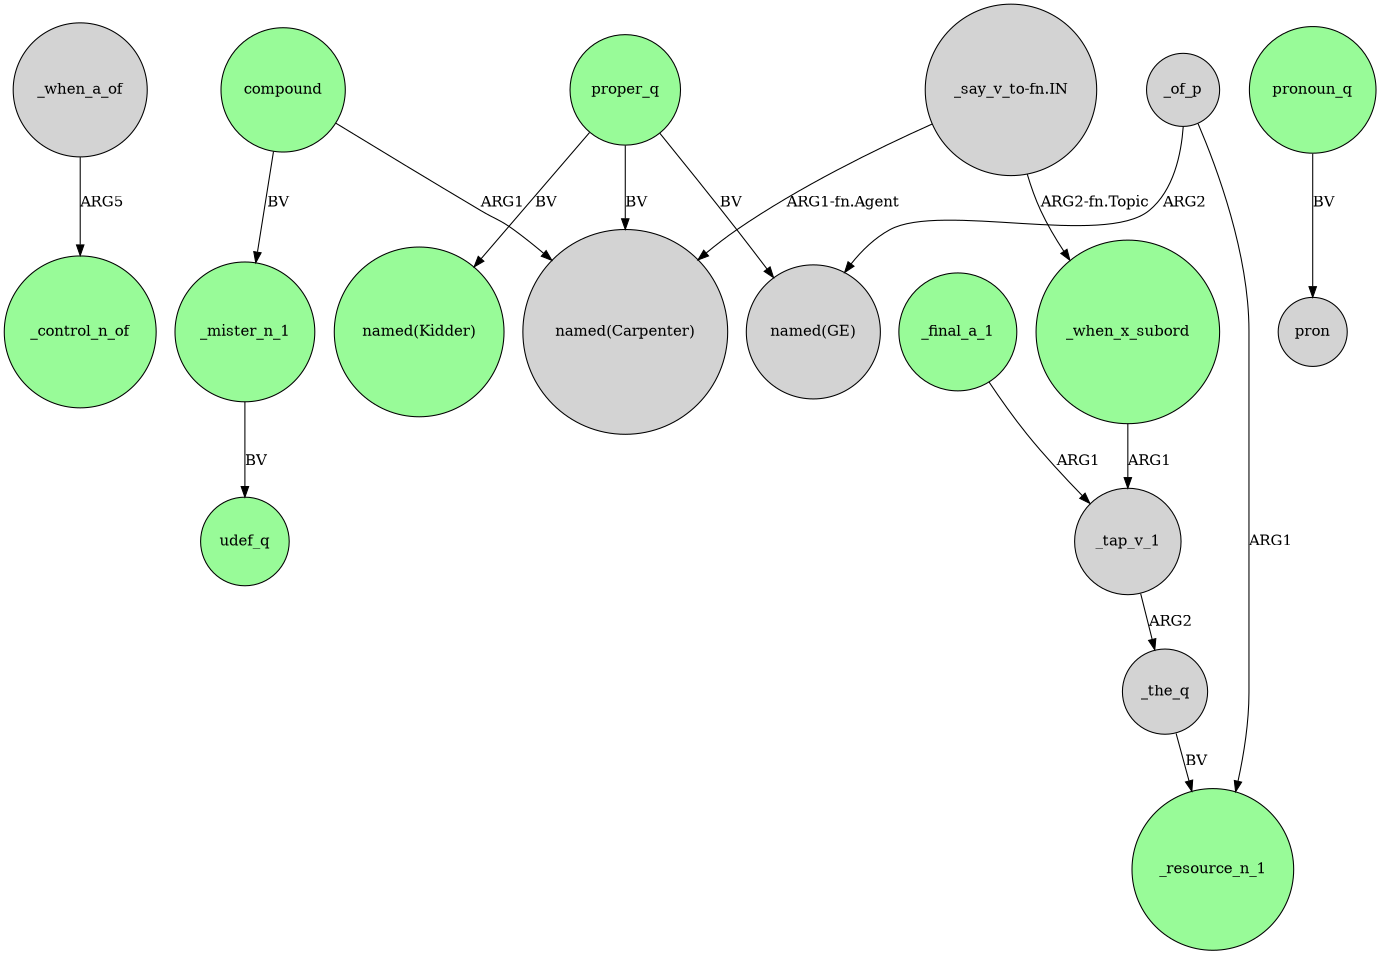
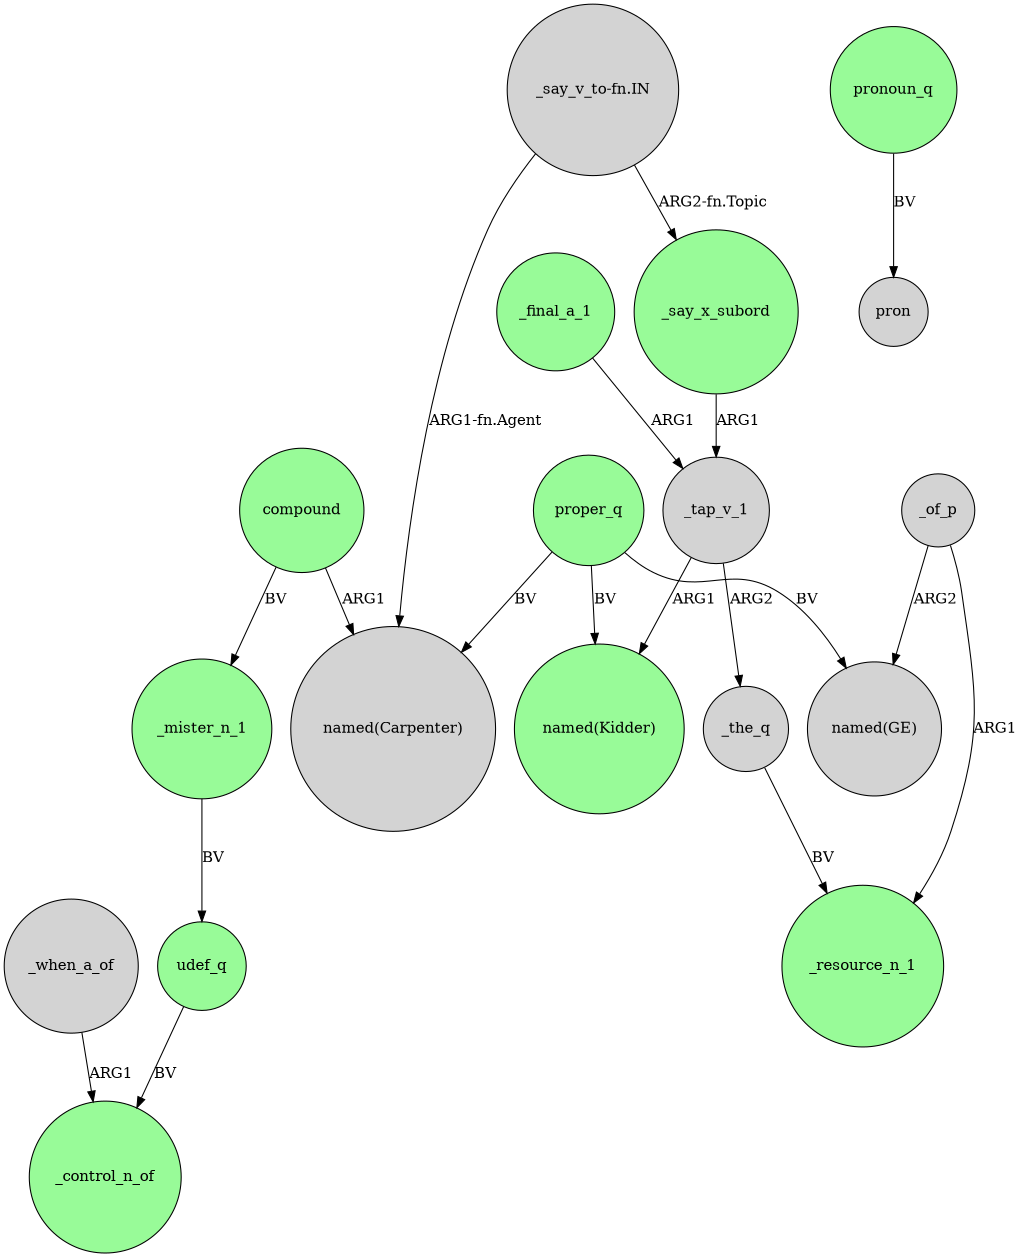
(102, 203) -> (111, 1074)
(1128, 332) -> (716, 312)
none -> (668, 601)
none -> (163, 1052)
